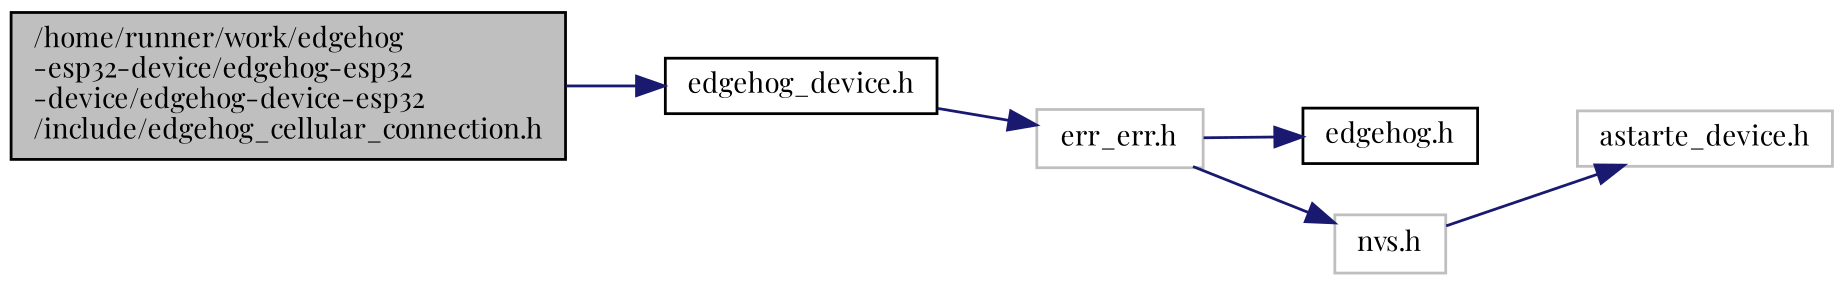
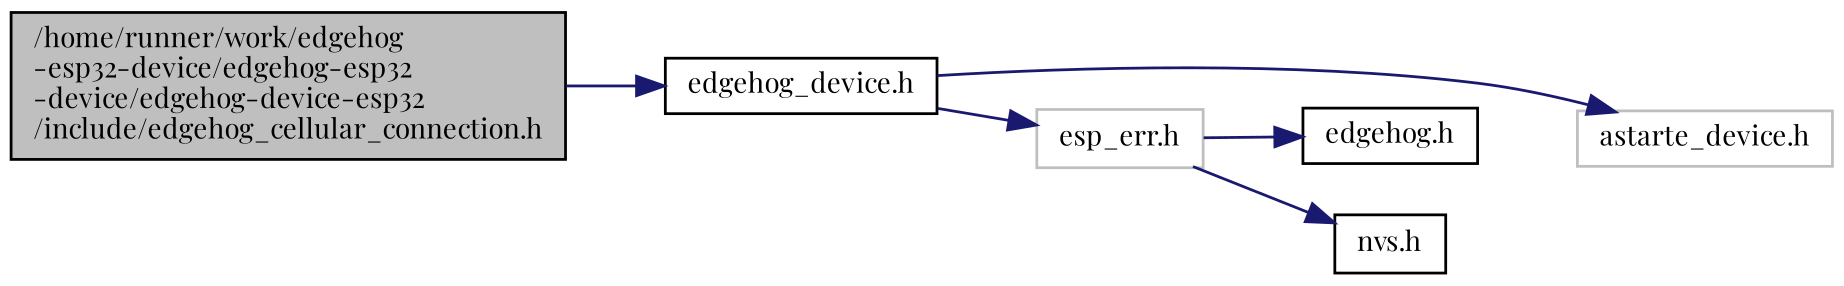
(1120, 139) -> (1120, 139)
(1522, 200) -> (1264, 69)
(1390, 244) -> (1390, 244)
